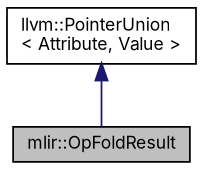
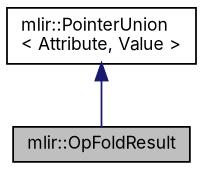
(102, 36) -> (102, 36)
